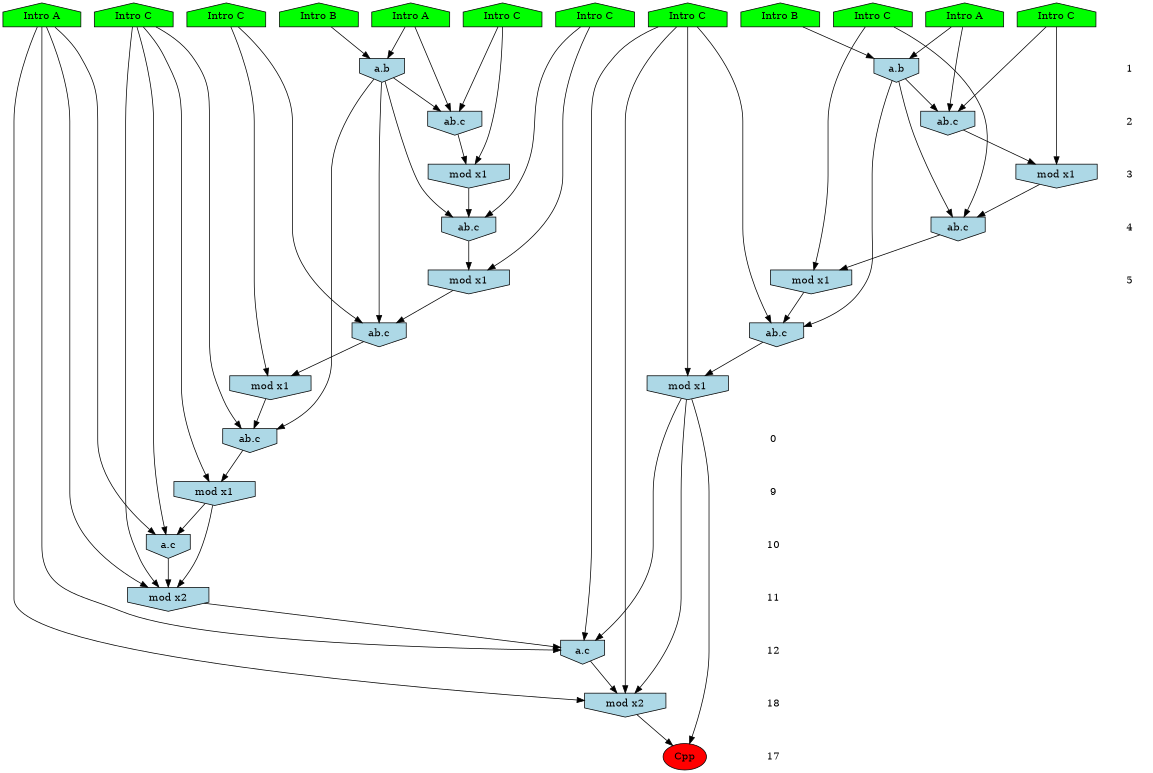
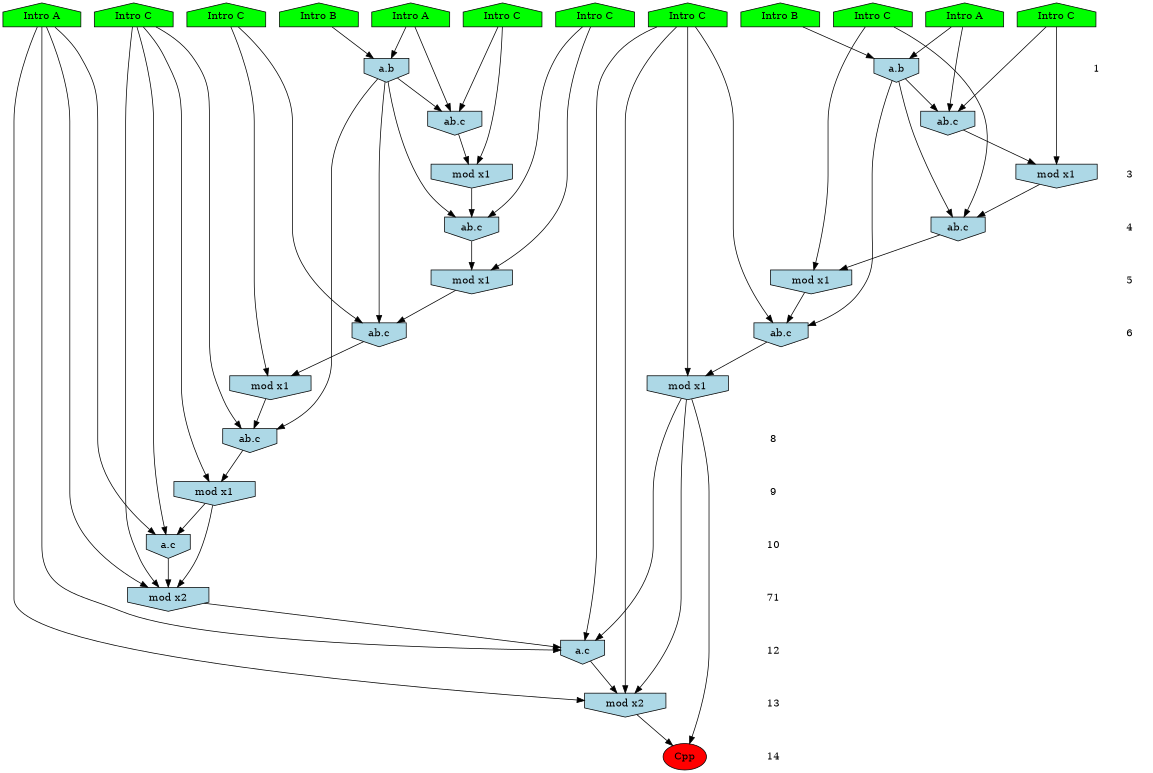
(1130, 122) -> none
none -> (1130, 334)
(774, 439) -> (774, 439)
(774, 598) -> (774, 598)
(774, 704) -> (774, 704)
(774, 757) -> (774, 757)
